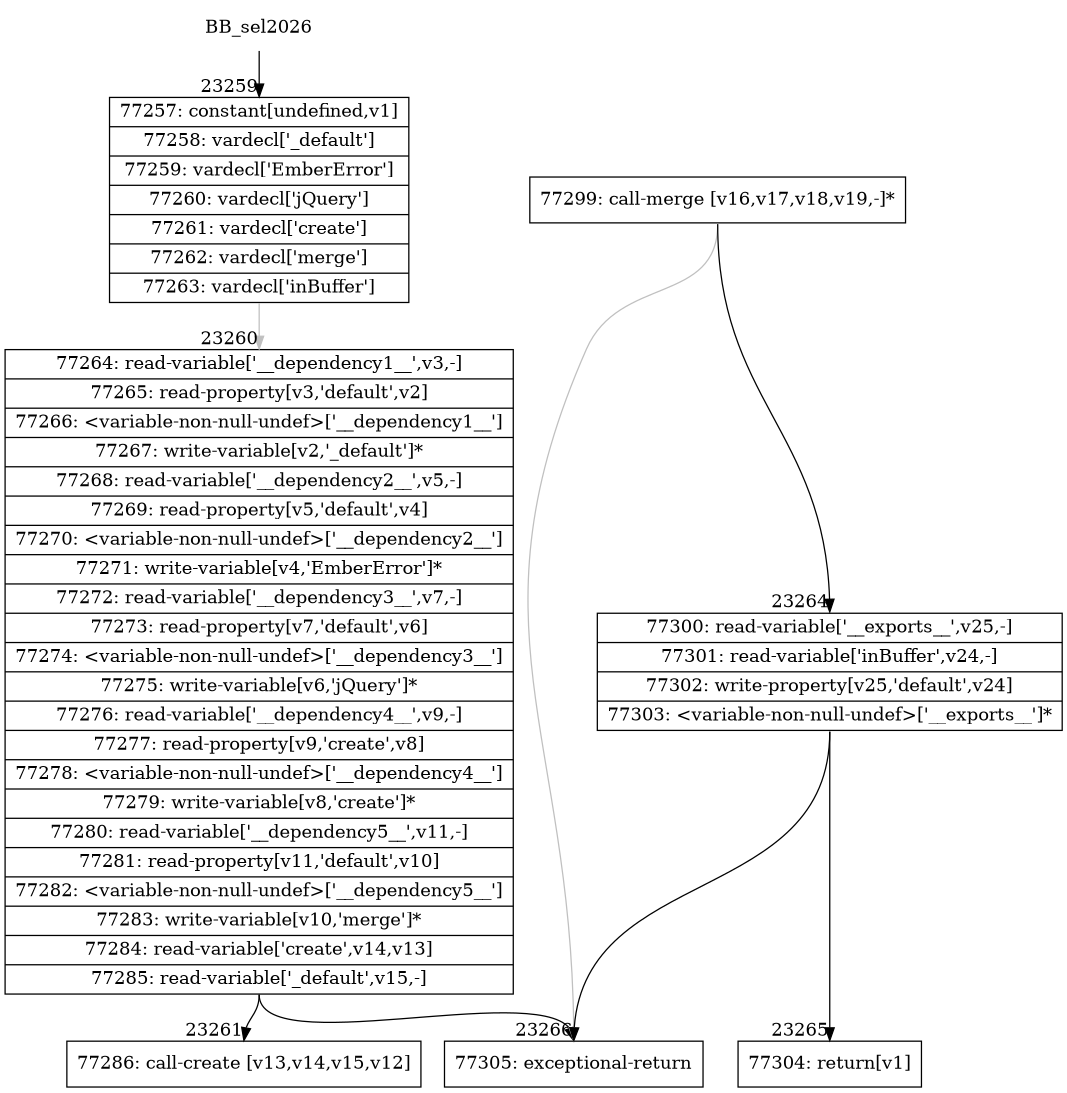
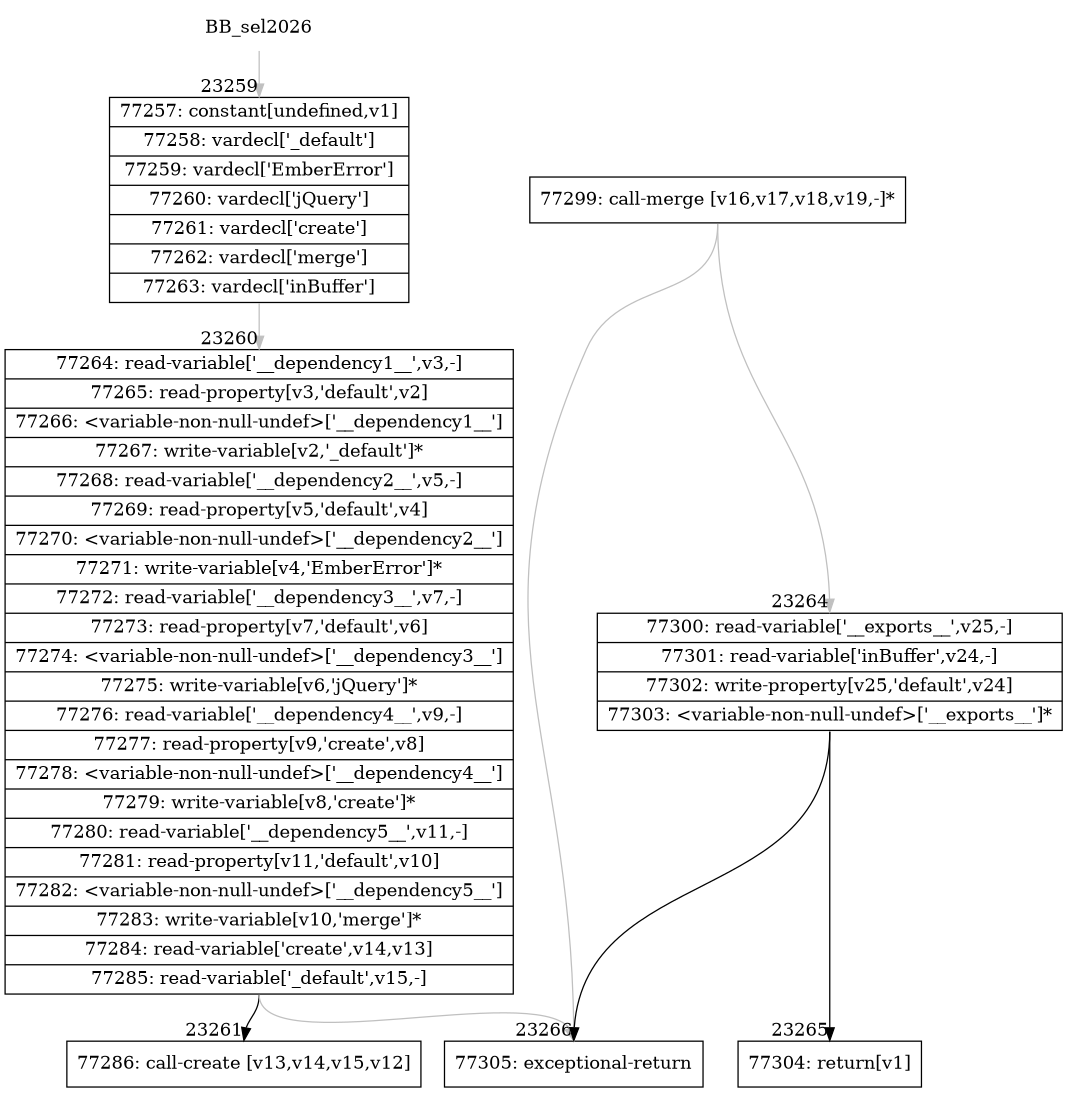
(259, 67) -> (259, 67)
(771, 412) -> (771, 412)
(410, 1018) -> (410, 1018)
